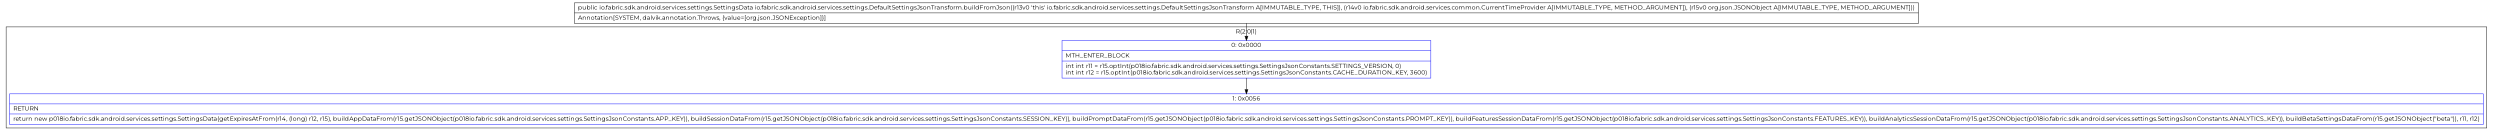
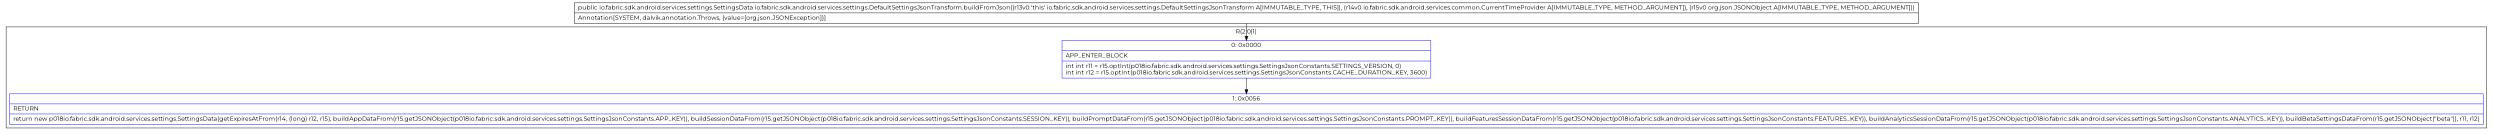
(1098, 56) -> (1097, 56)
